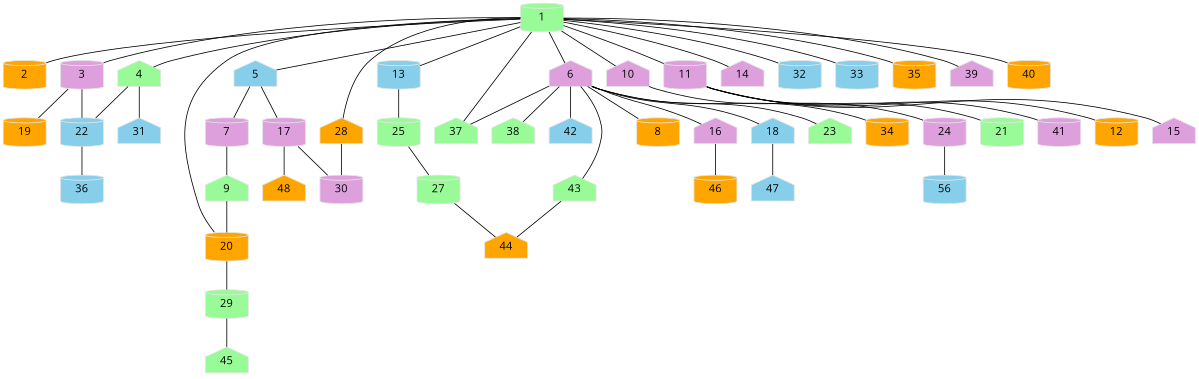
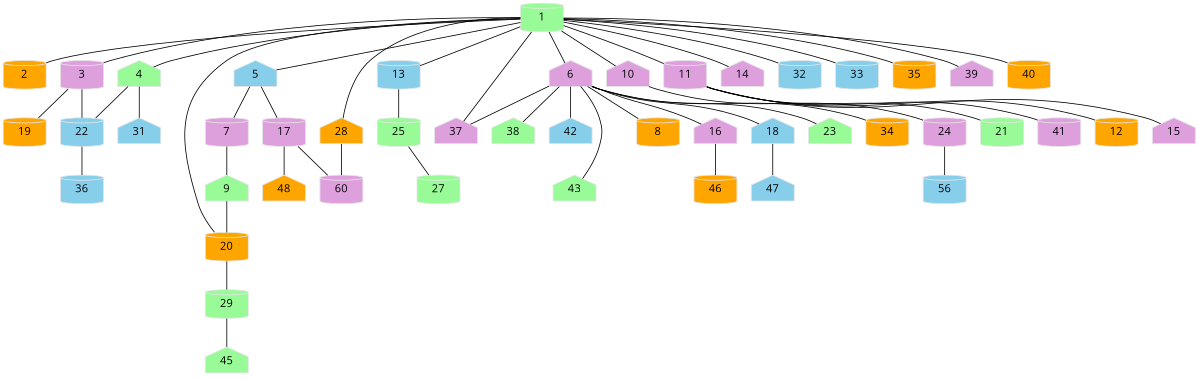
(456, 132) -> (456, 132)
(341, 189) -> (341, 189)
(506, 247) -> none
